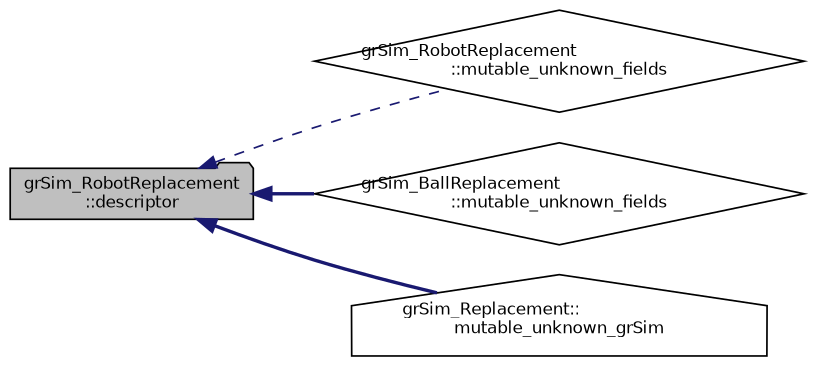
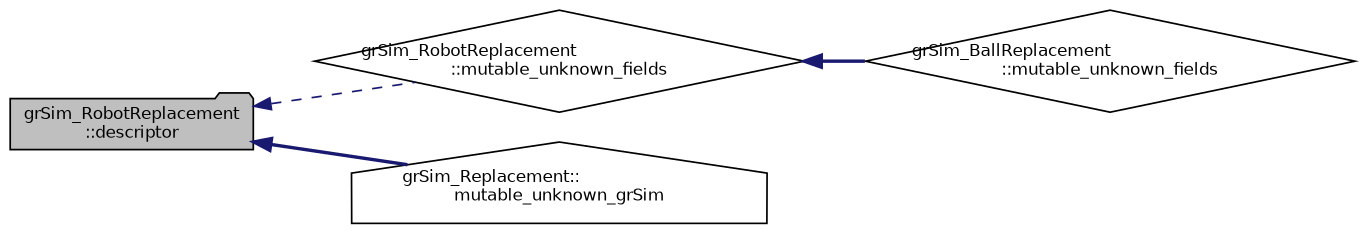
(293, 194) -> (843, 61)
